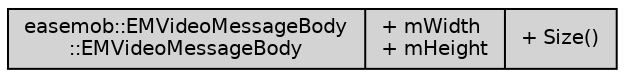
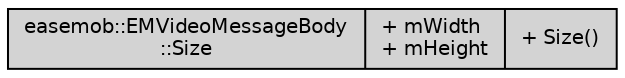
(187, 49) -> (187, 49)
